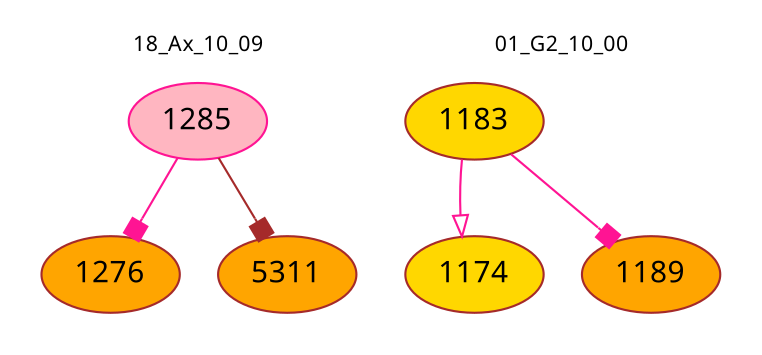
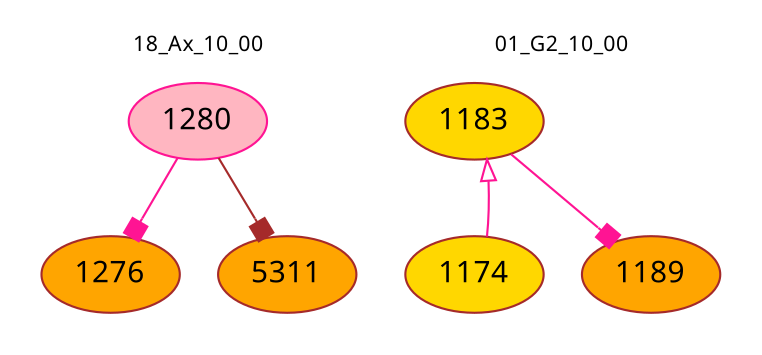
(199, 46) -> (199, 46)
(198, 121) -> (198, 121)
(460, 187) -> (489, 209)
